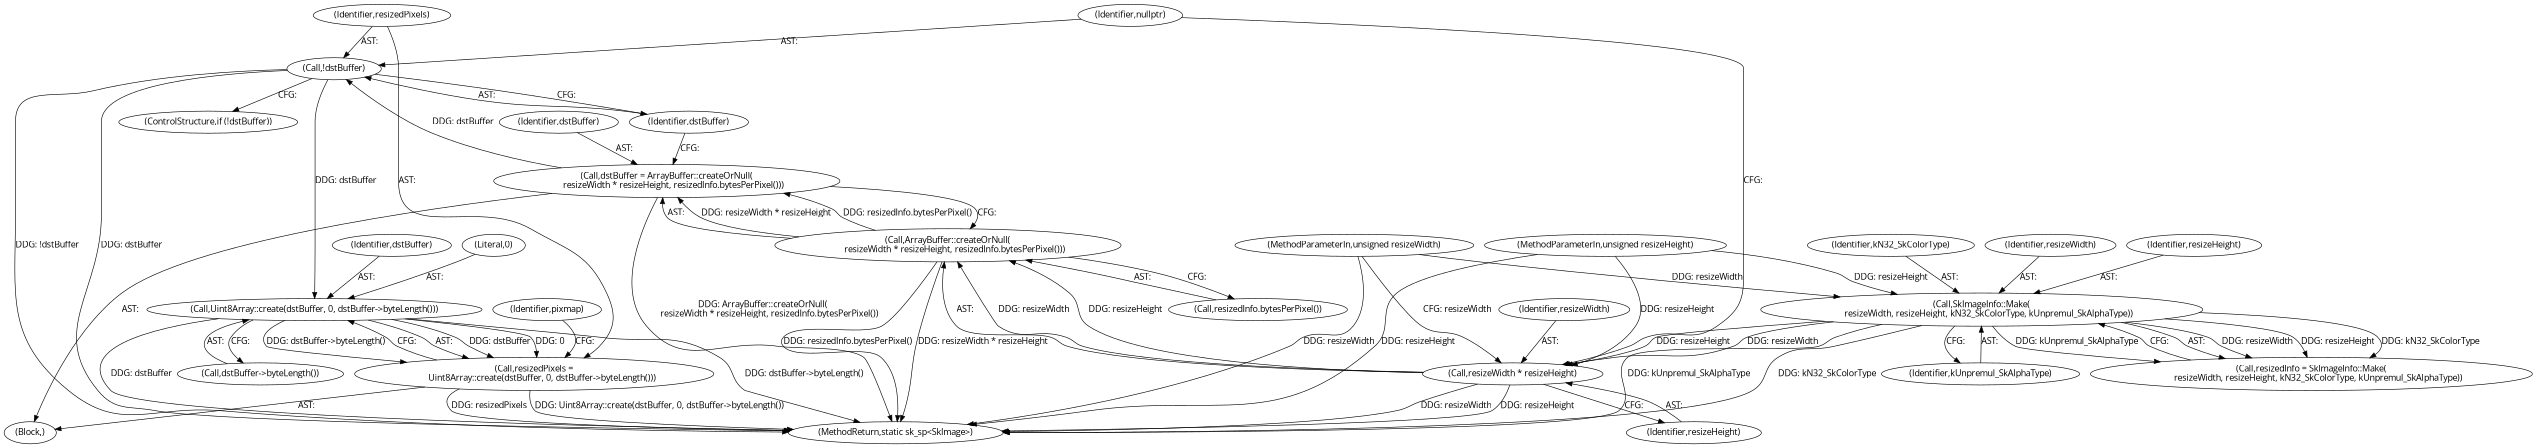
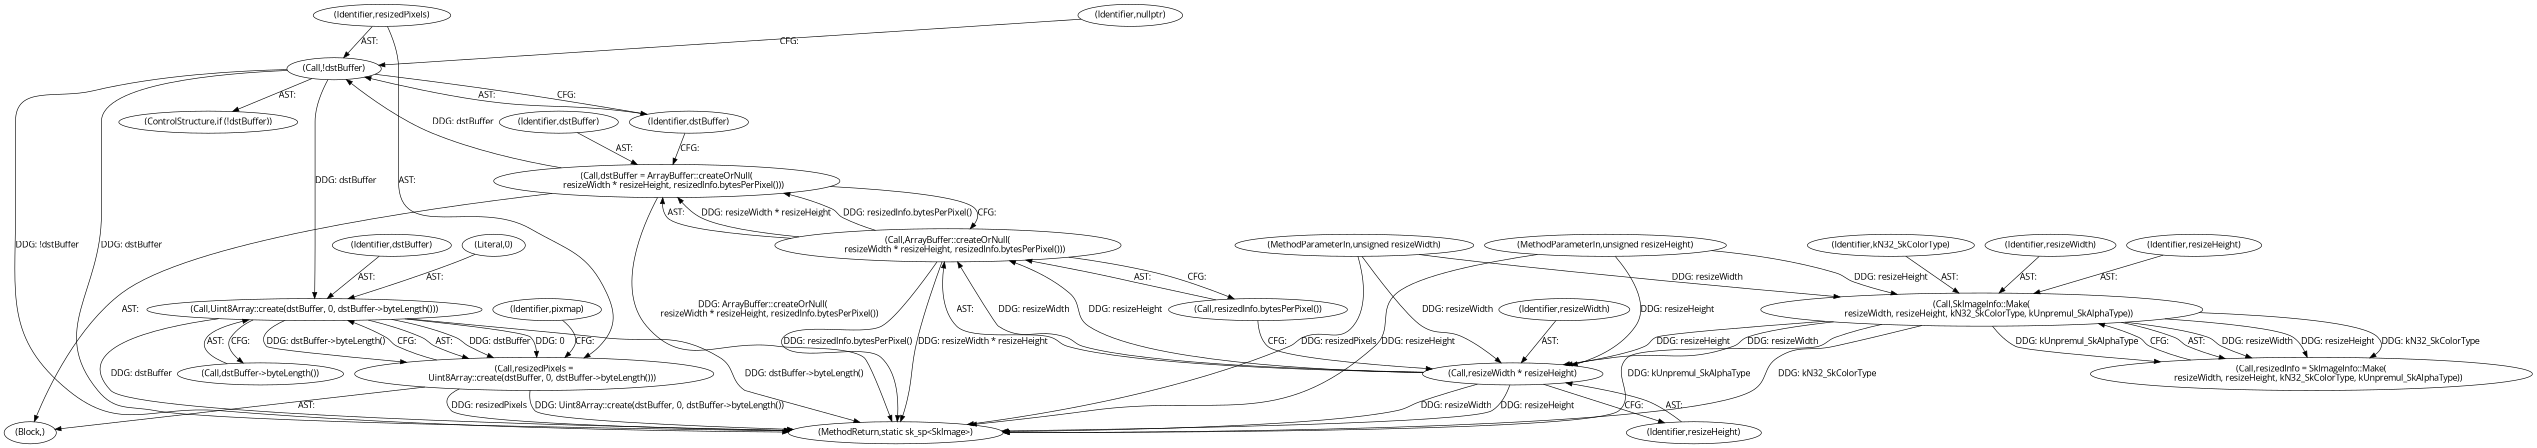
(791, 42) -> (791, 42)
(1675, 49) -> (1332, 360)
(289, 95) -> (289, 95)
(1457, 310) -> (1457, 310)
(1339, 342) -> (1339, 342)
(1981, 374) -> none
